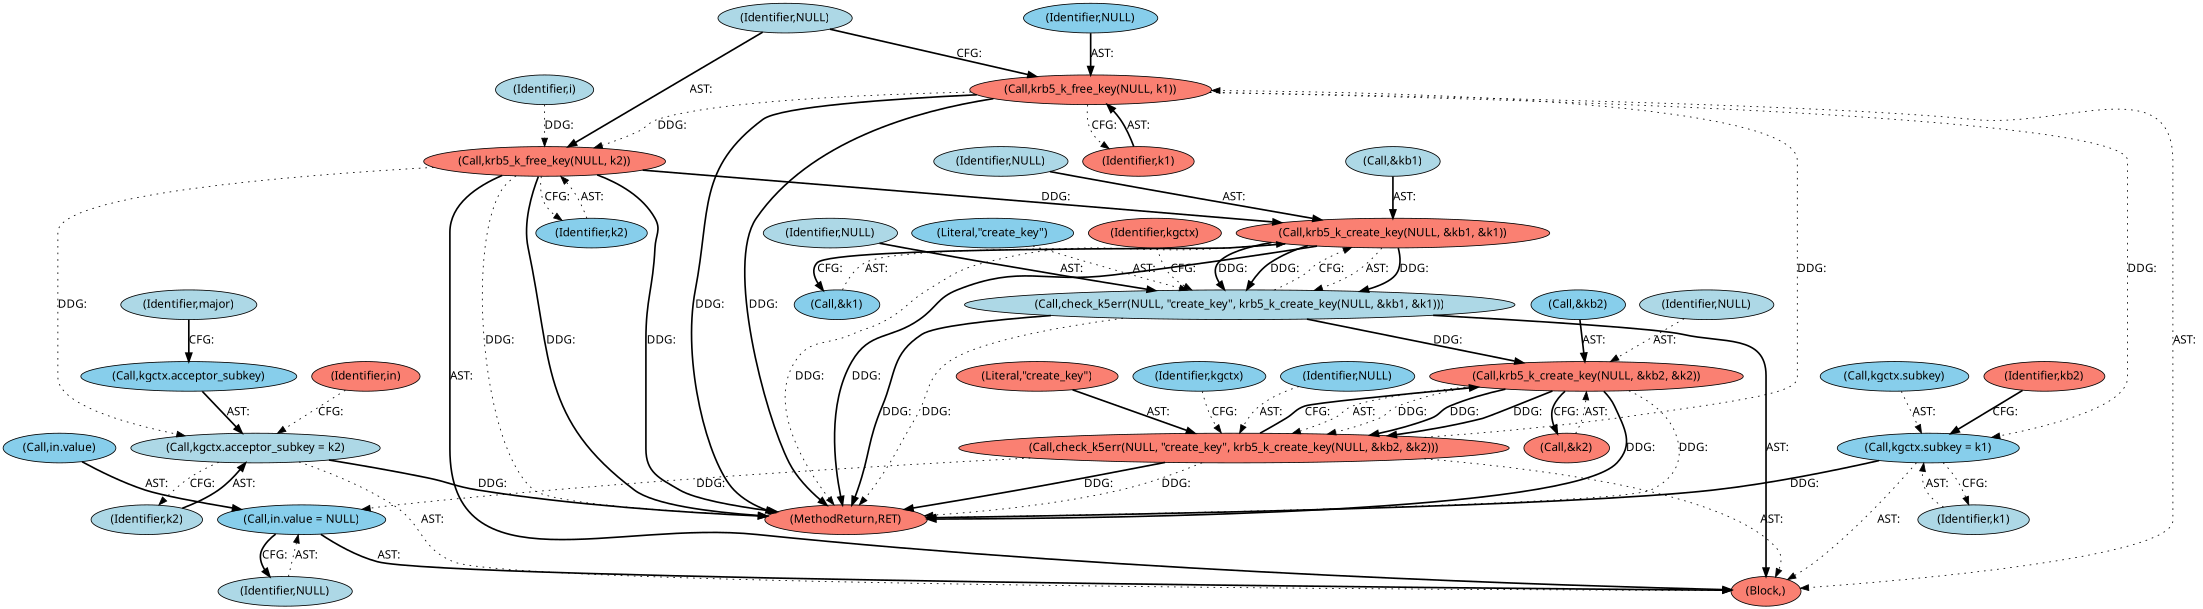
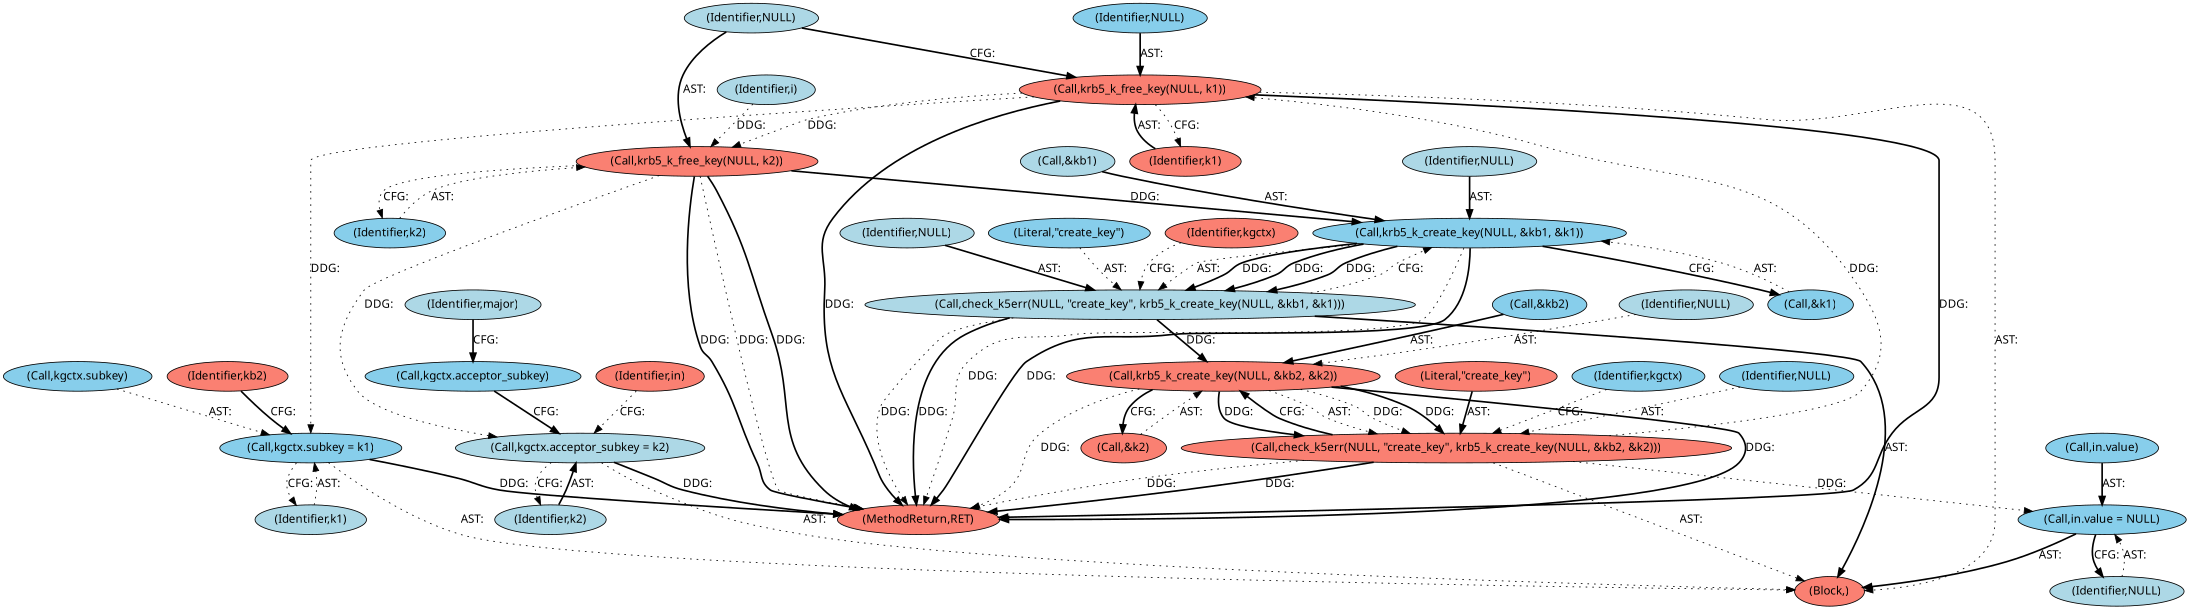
(1393, 233) -> (1470, 233)
(240, 412) -> (548, 412)
(910, 549) -> none
